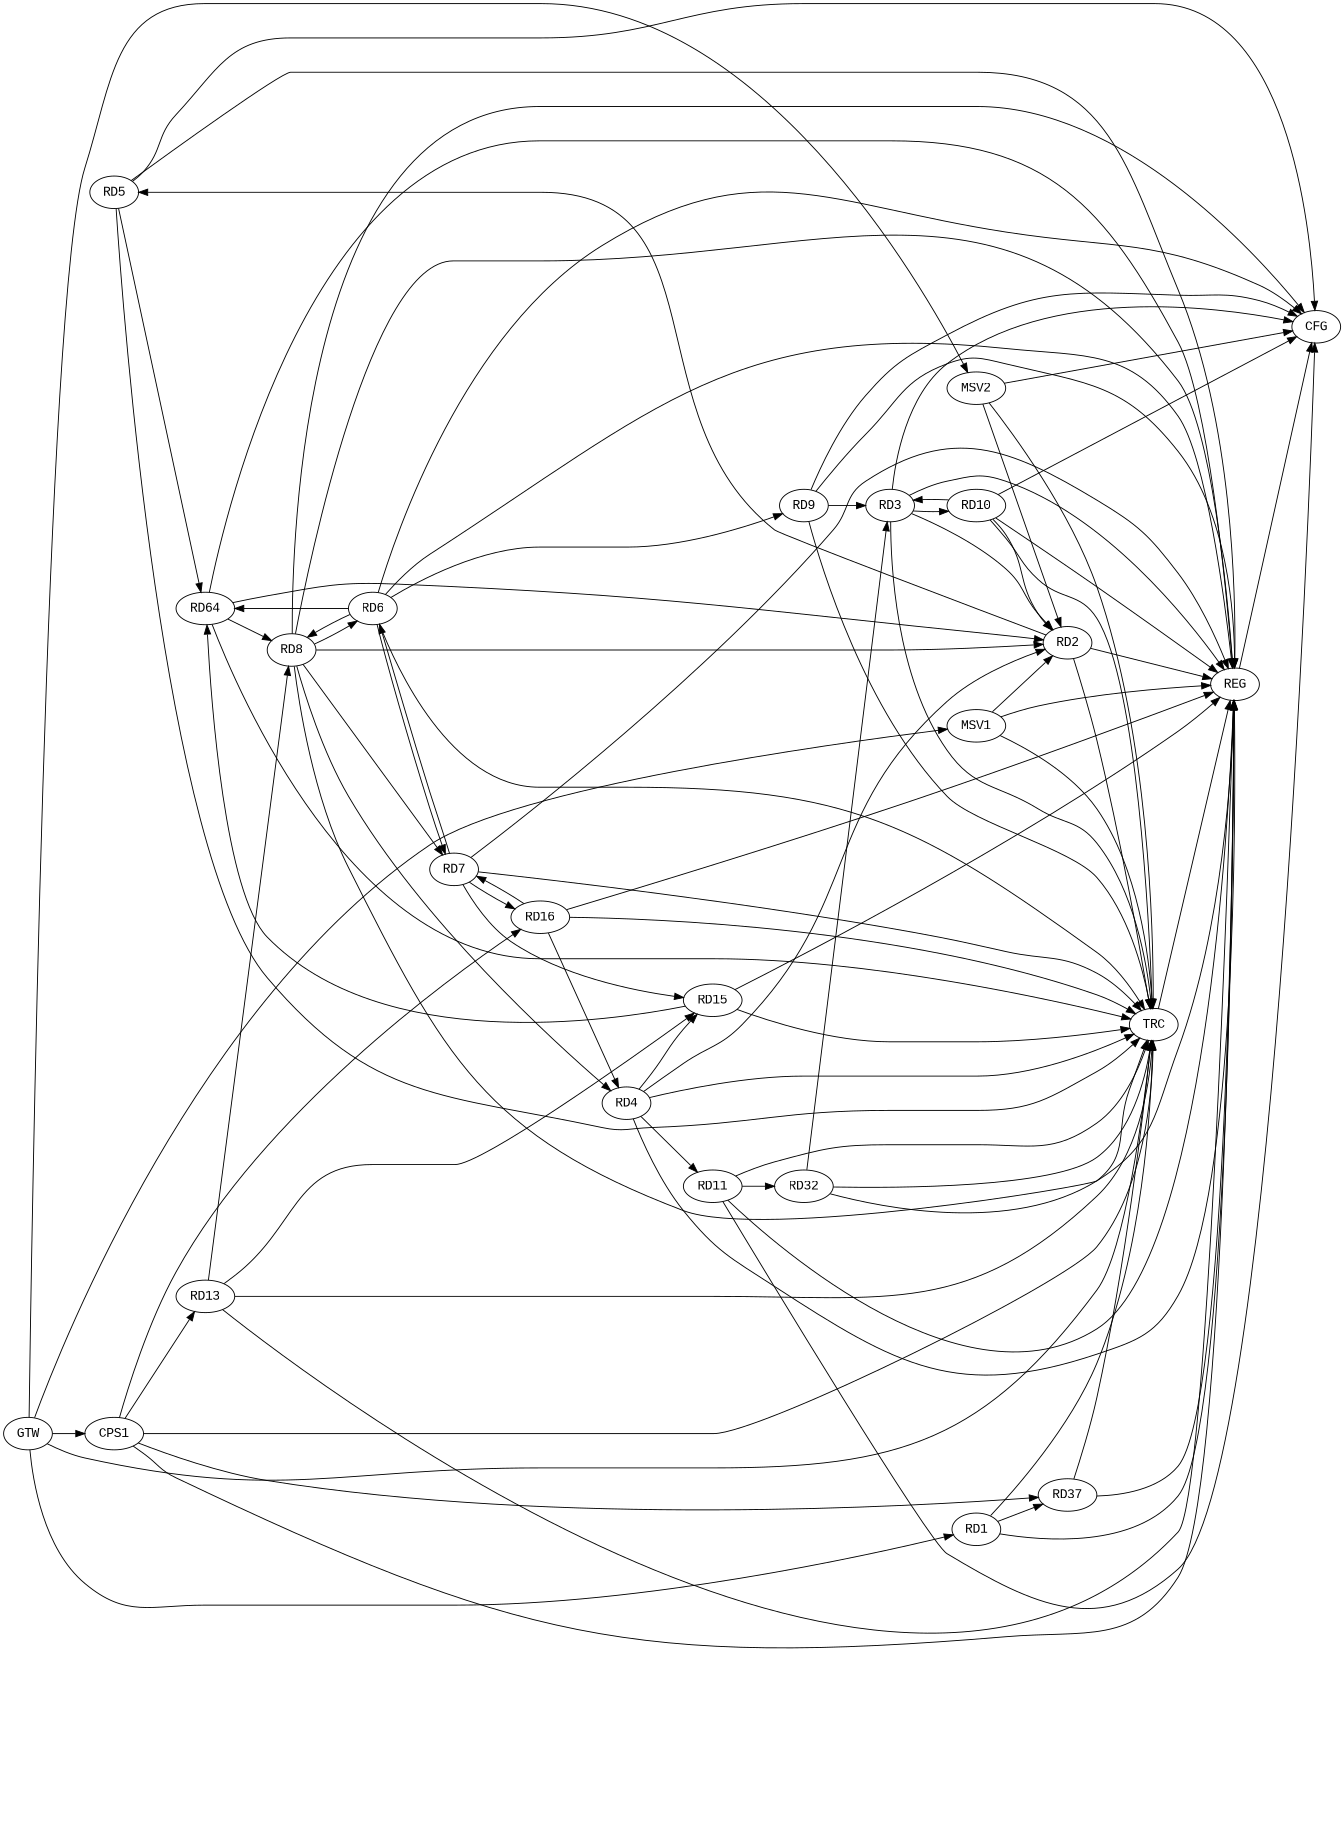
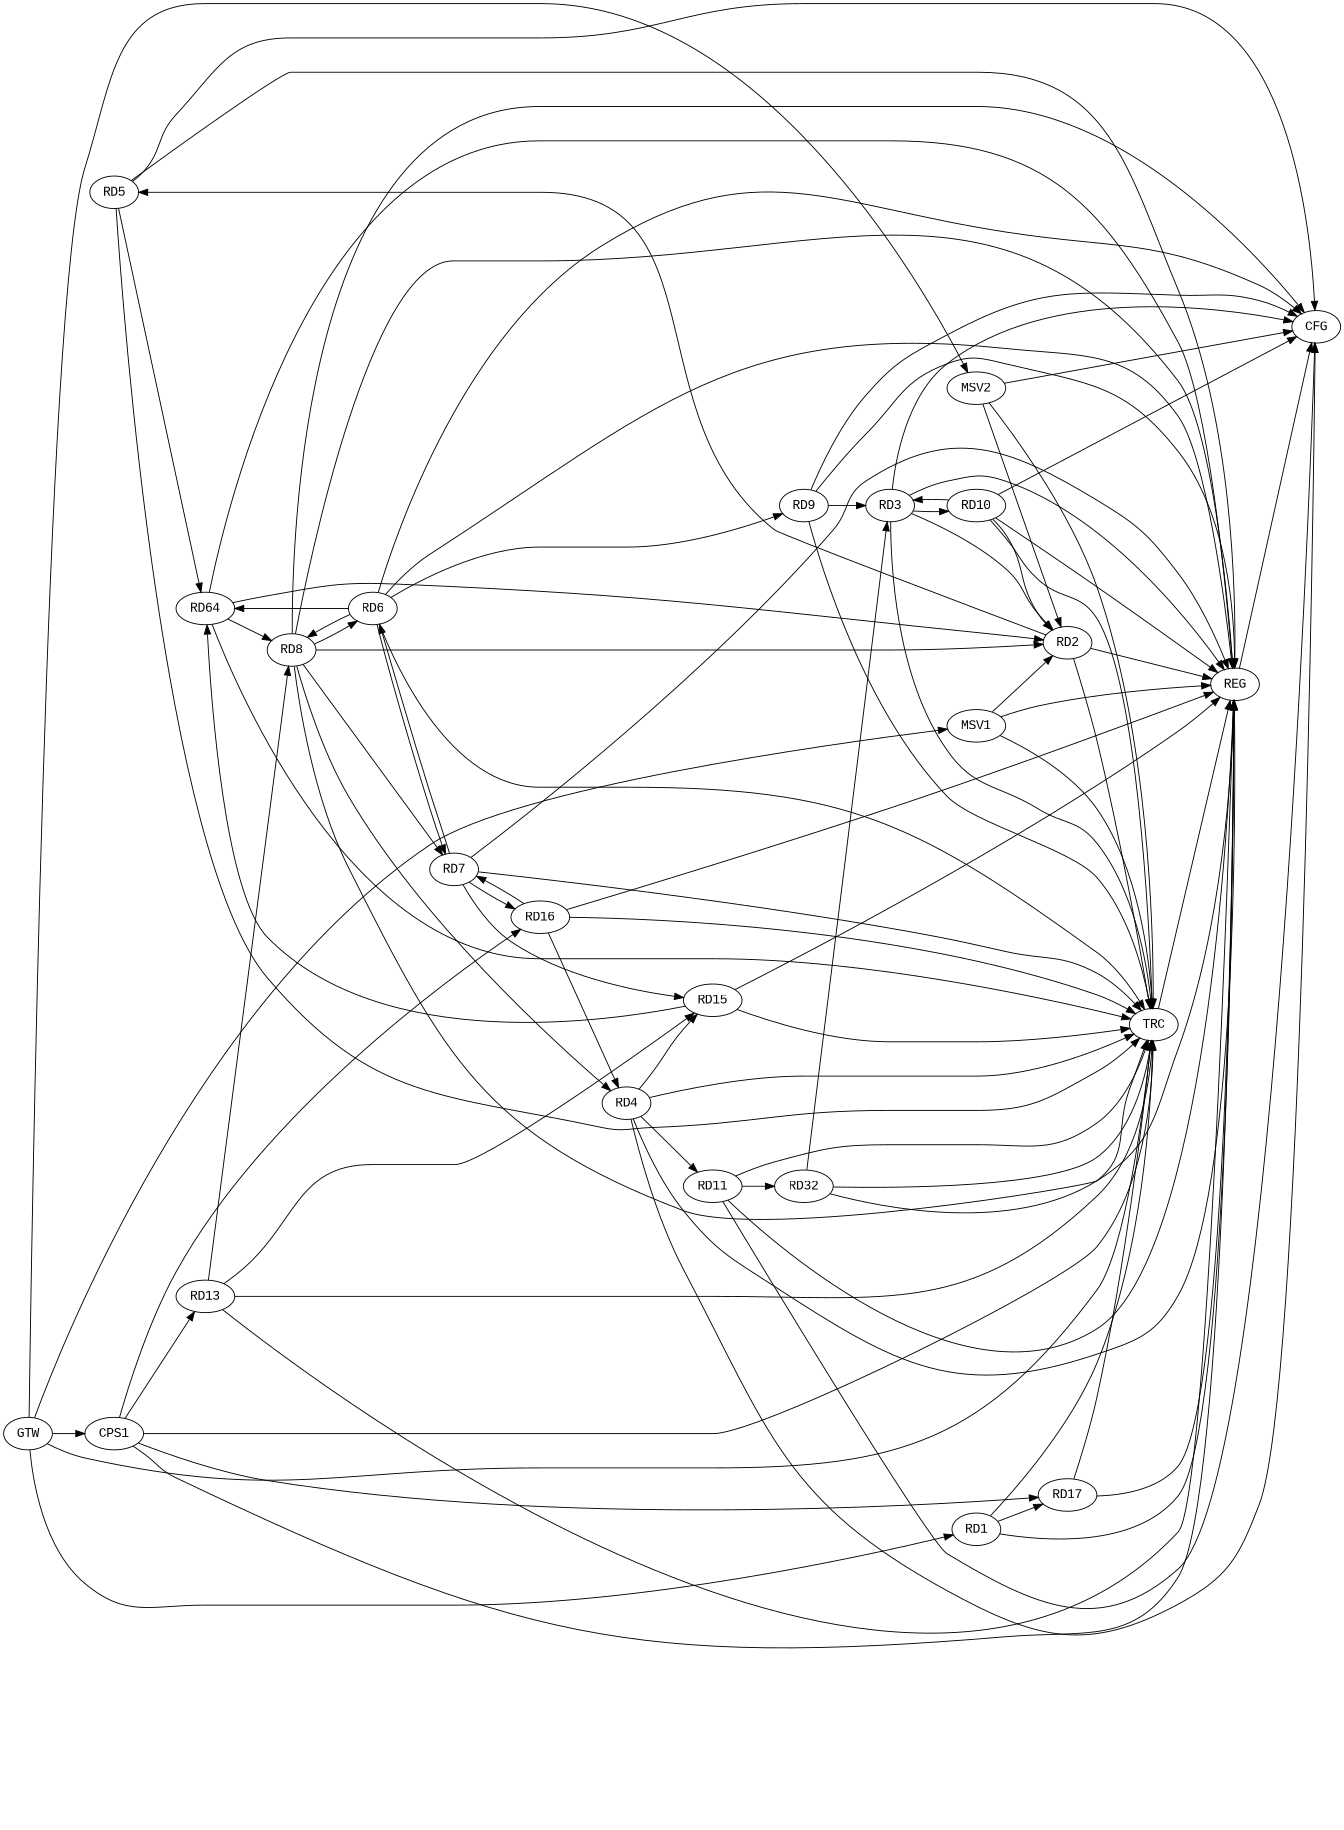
(838, 869) -> (1276, 1410)
(1068, 1495) -> (1068, 1495)
